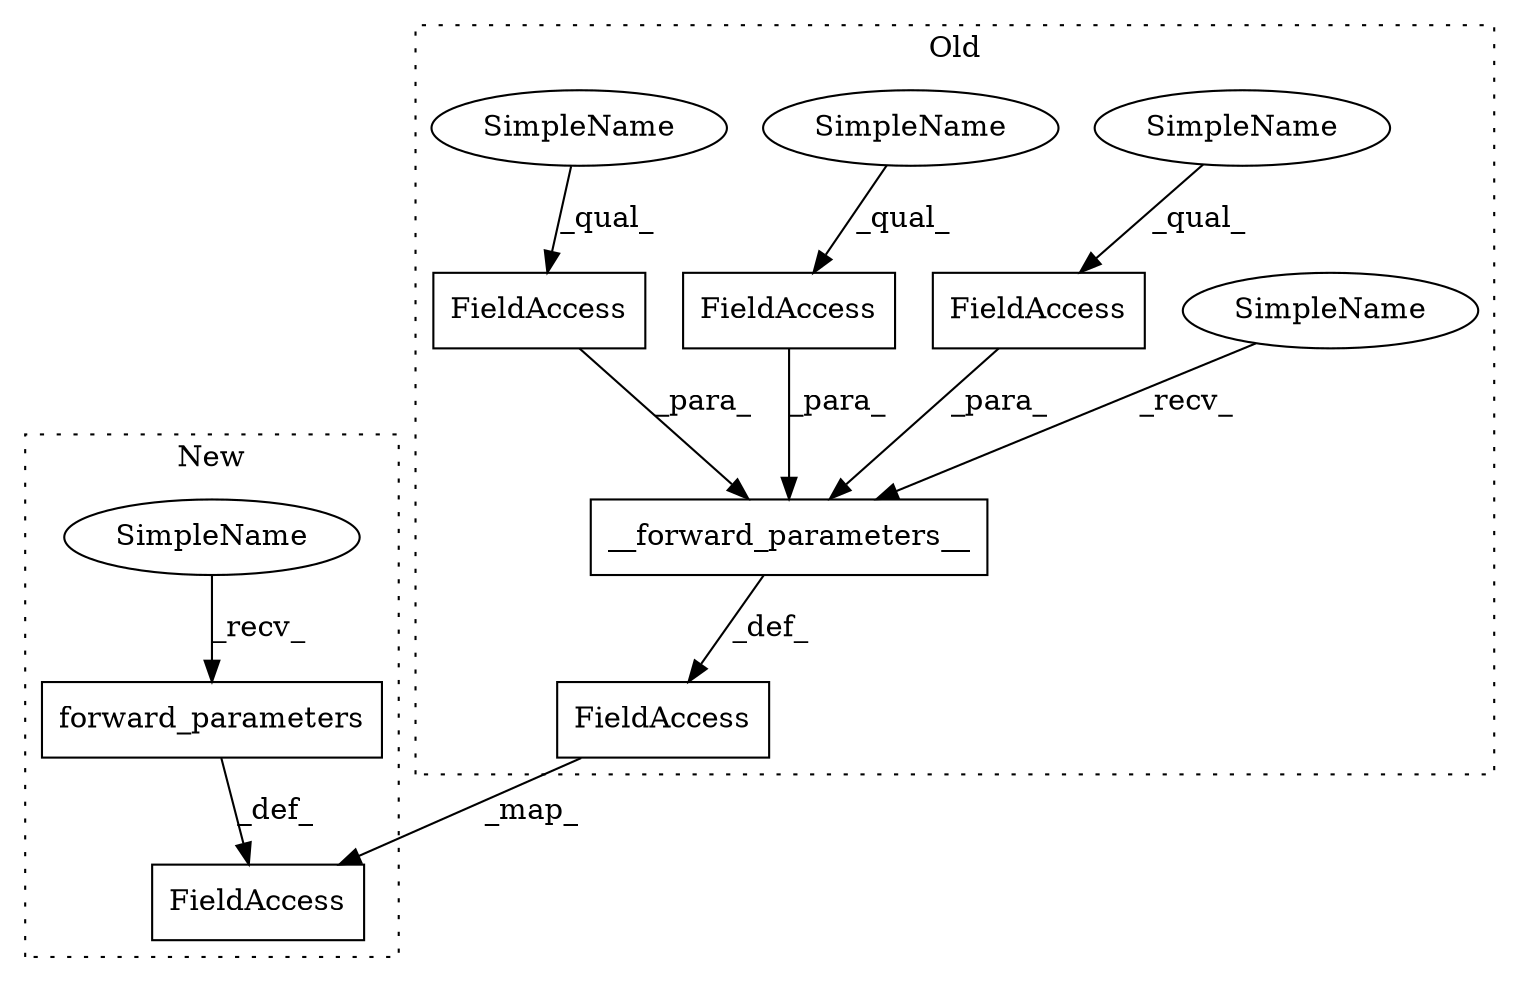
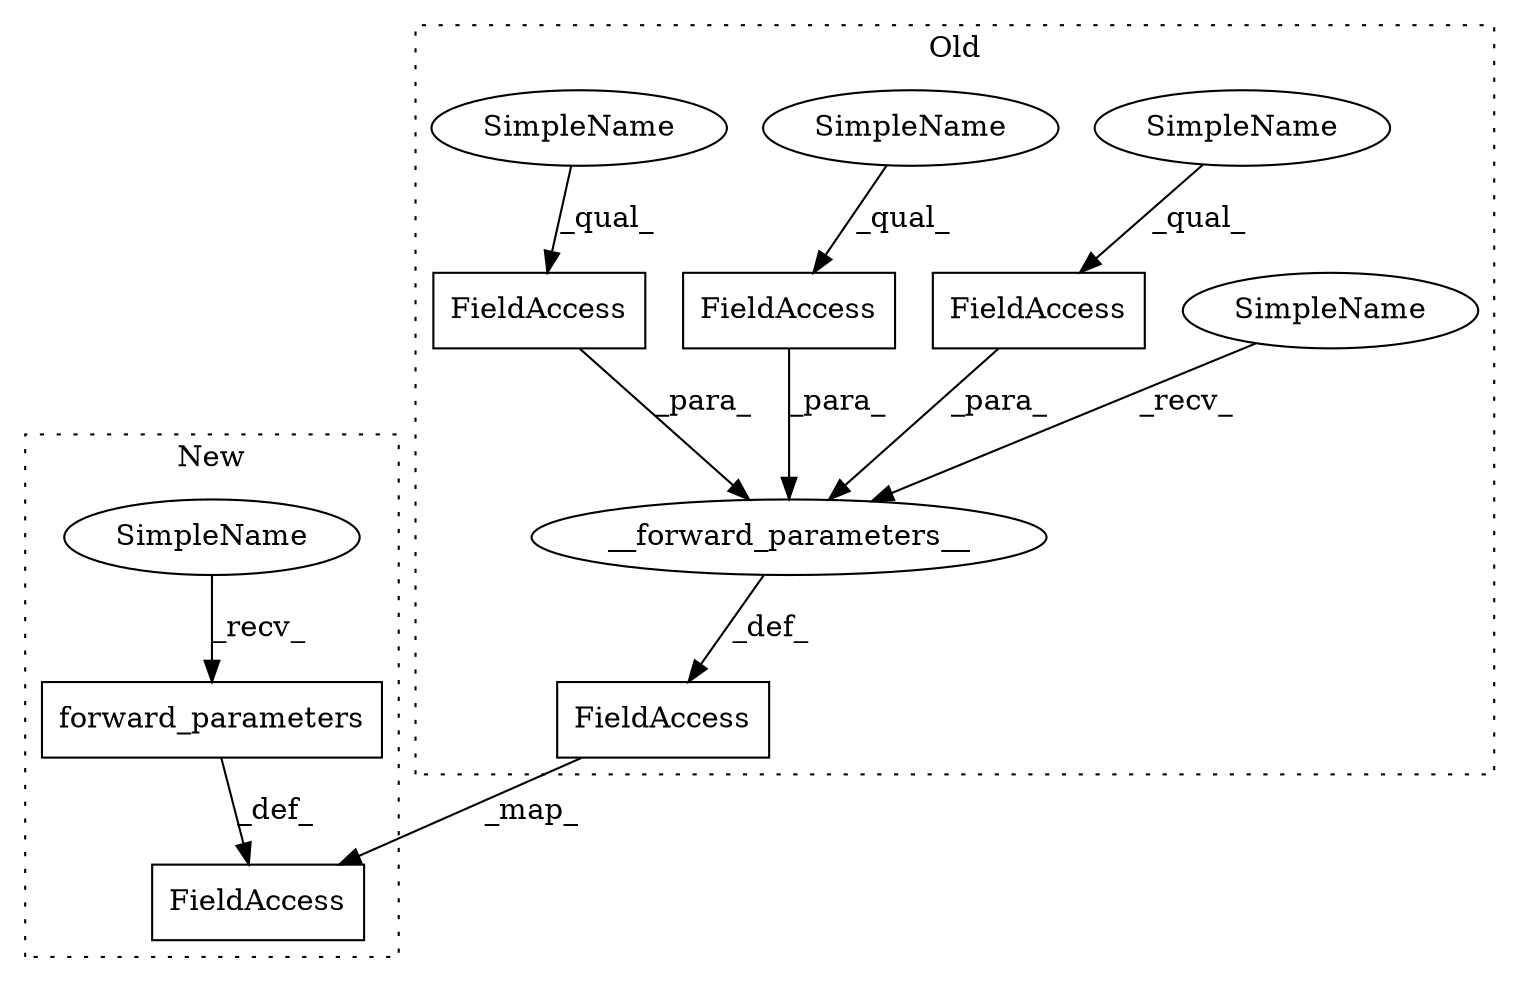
(789, 537) -> (789, 537)
